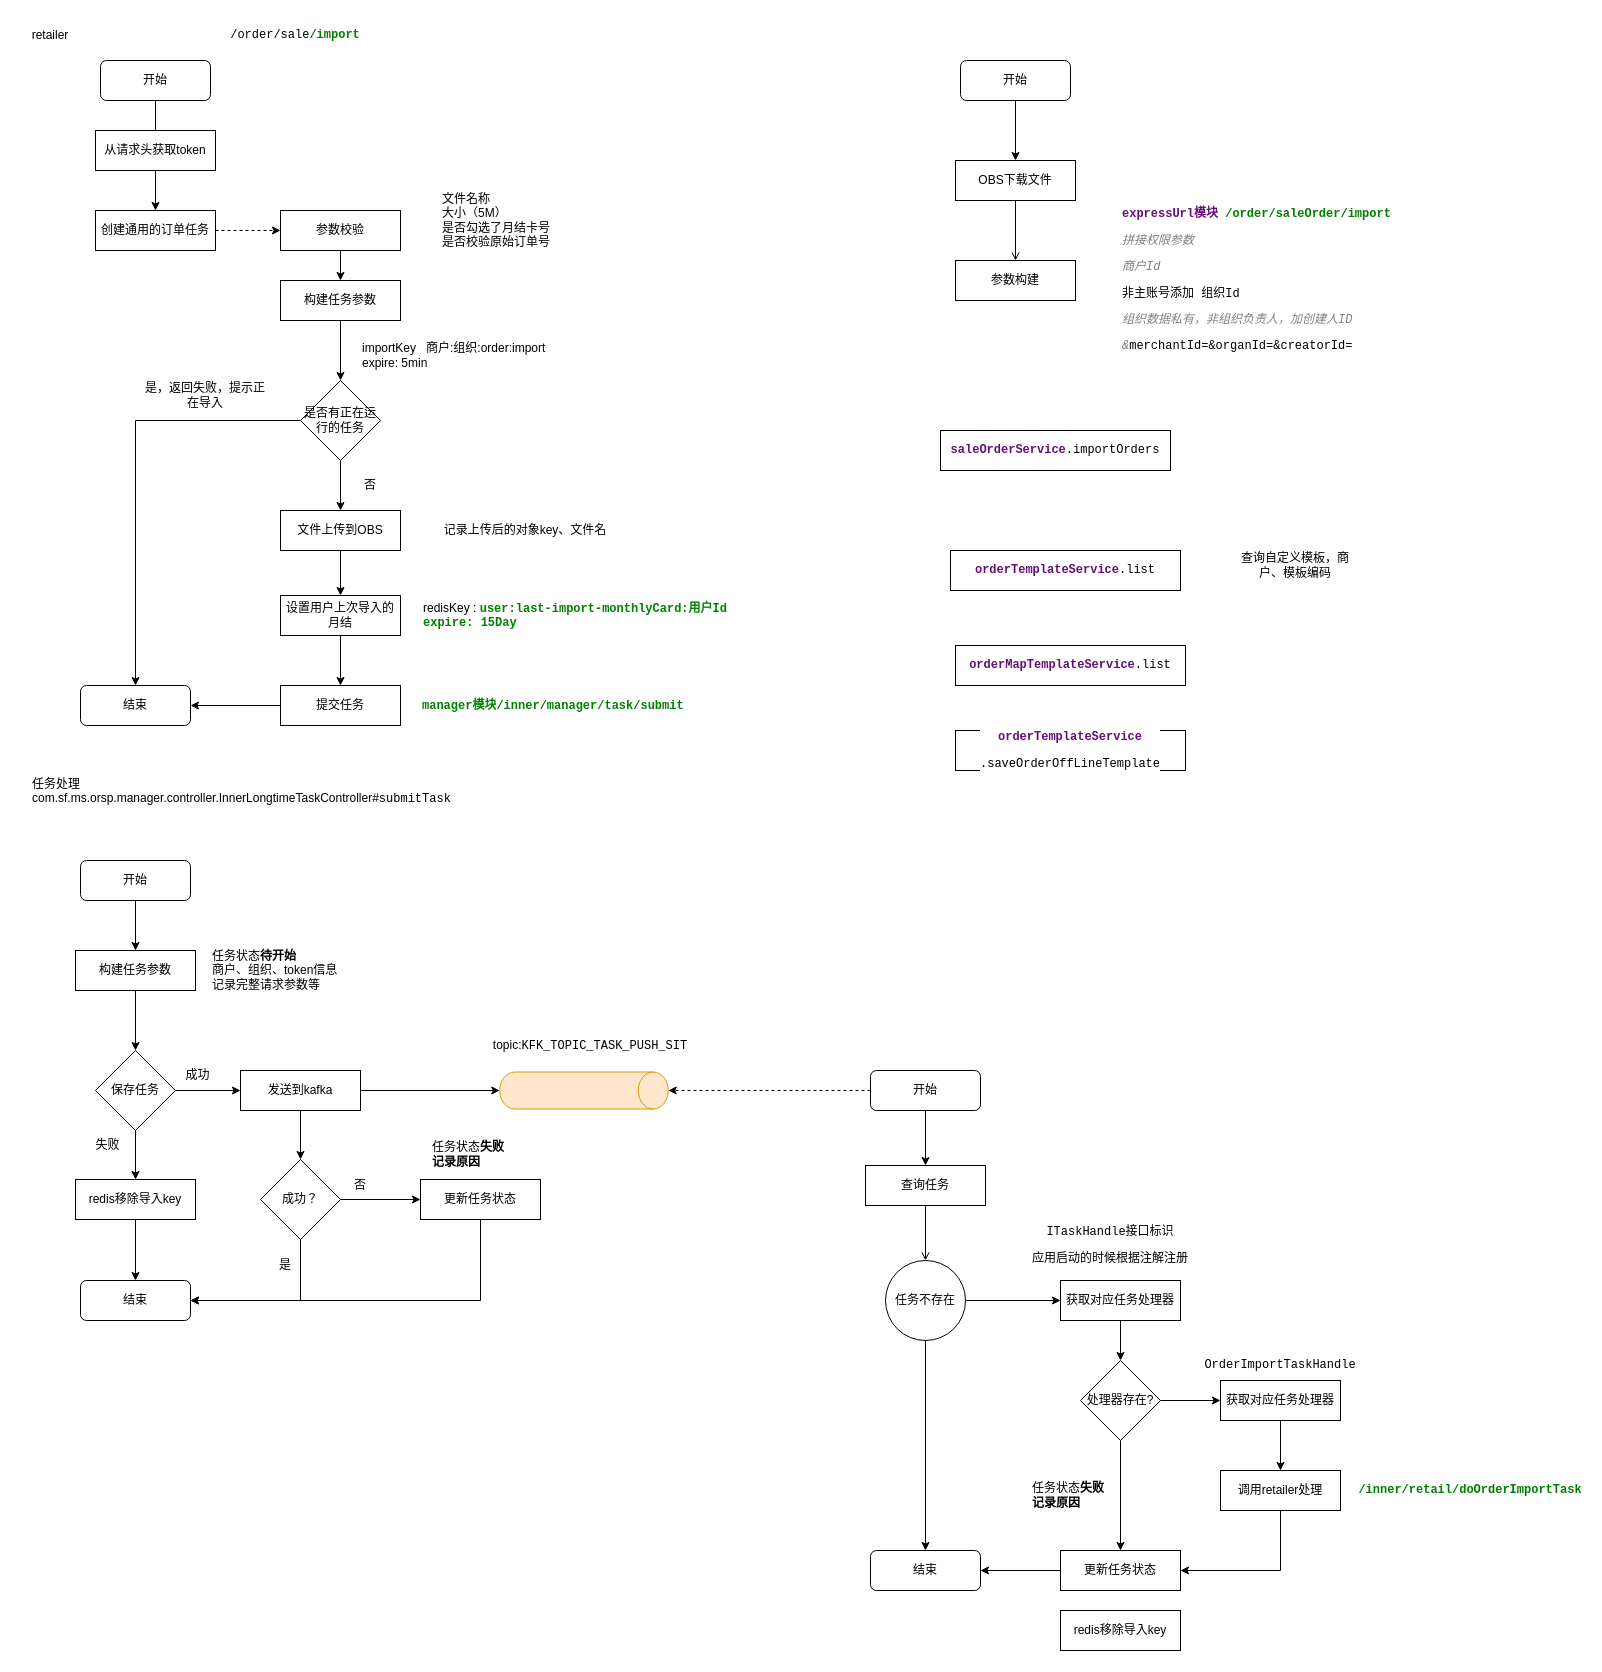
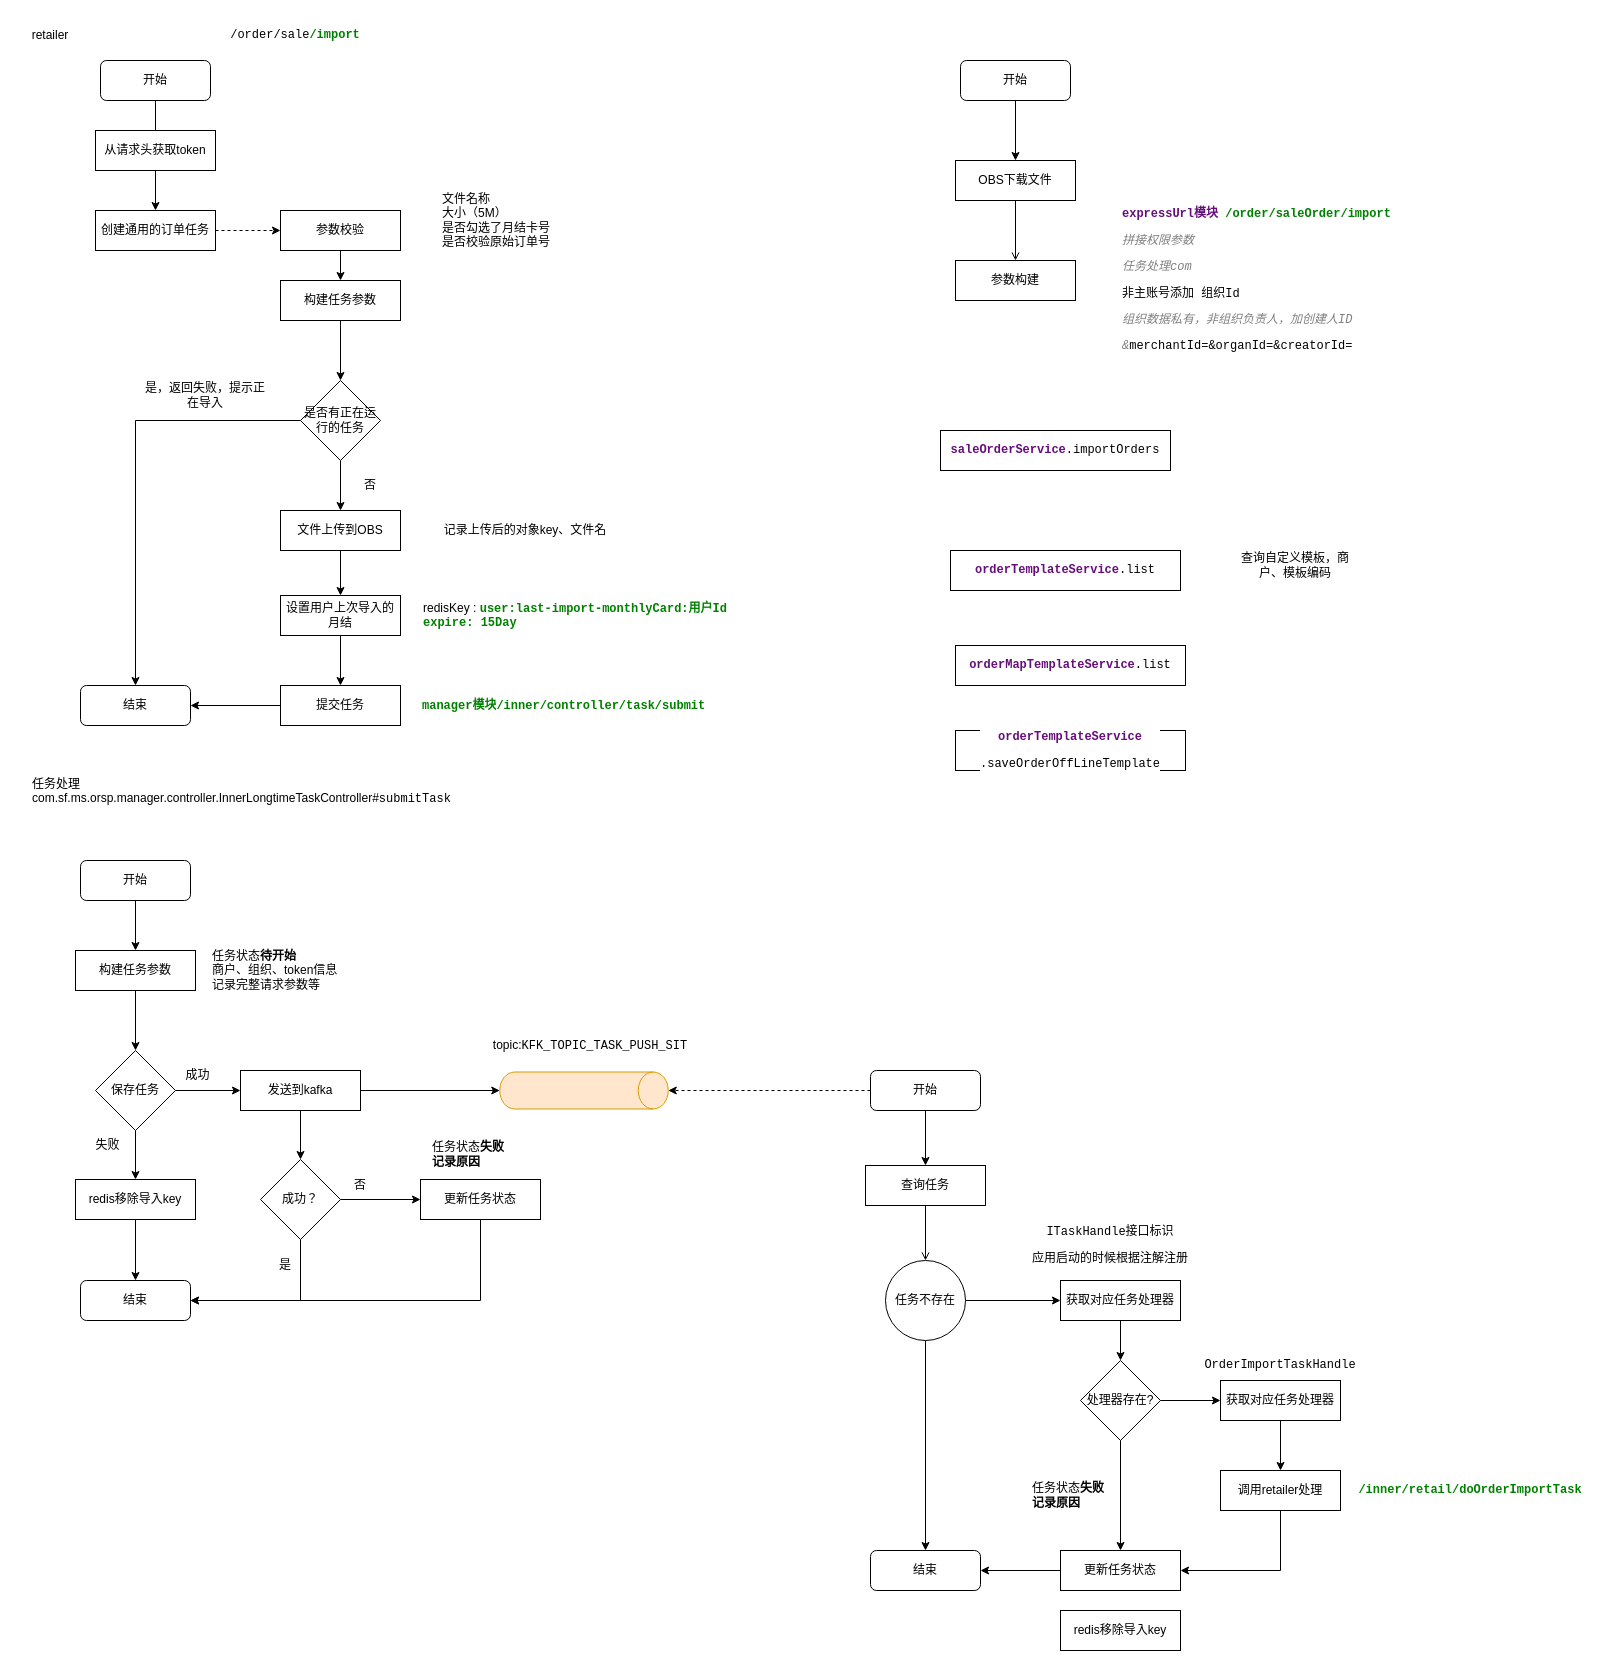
(1257, 281) -> (1257, 281)
(511, 356) -> none
(542, 706) -> (549, 706)
